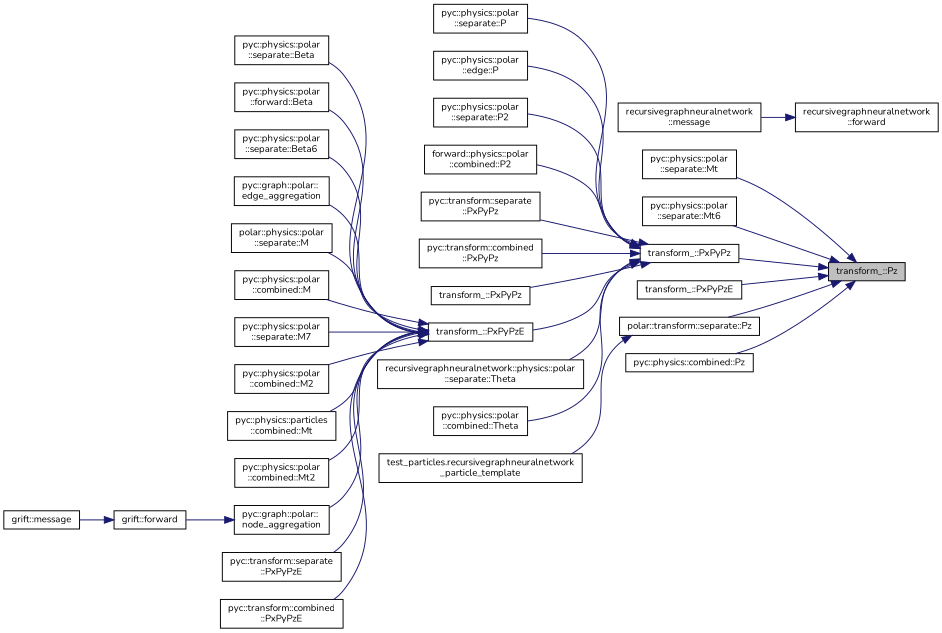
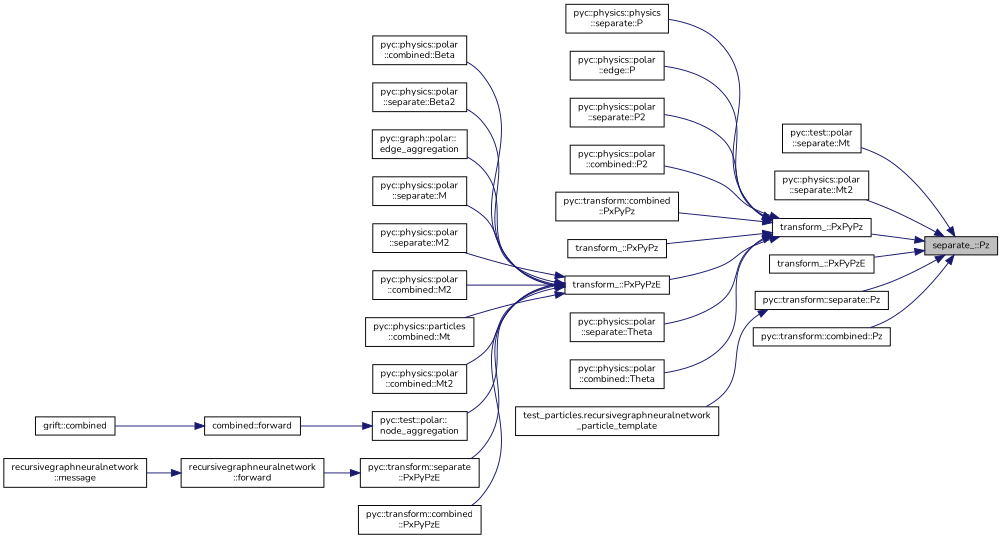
(481, 19) -> (617, 19)
(282, 50) -> none
(282, 97) -> (420, 50)
(282, 144) -> (420, 97)
(481, 160) -> (617, 160)
(690, 164) -> (822, 138)
(481, 207) -> none
(690, 211) -> (822, 185)
(282, 238) -> (420, 191)
(867, 272) -> (961, 246)
(282, 285) -> none
(690, 326) -> (822, 300)
(282, 332) -> (420, 238)
(690, 363) -> (822, 337)
(481, 374) -> (617, 327)
none -> (337, 473)
(42, 520) -> (75, 426)
(150, 520) -> (253, 426)
(282, 520) -> (420, 426)
